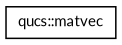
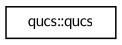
(61, 23) -> (61, 23)
